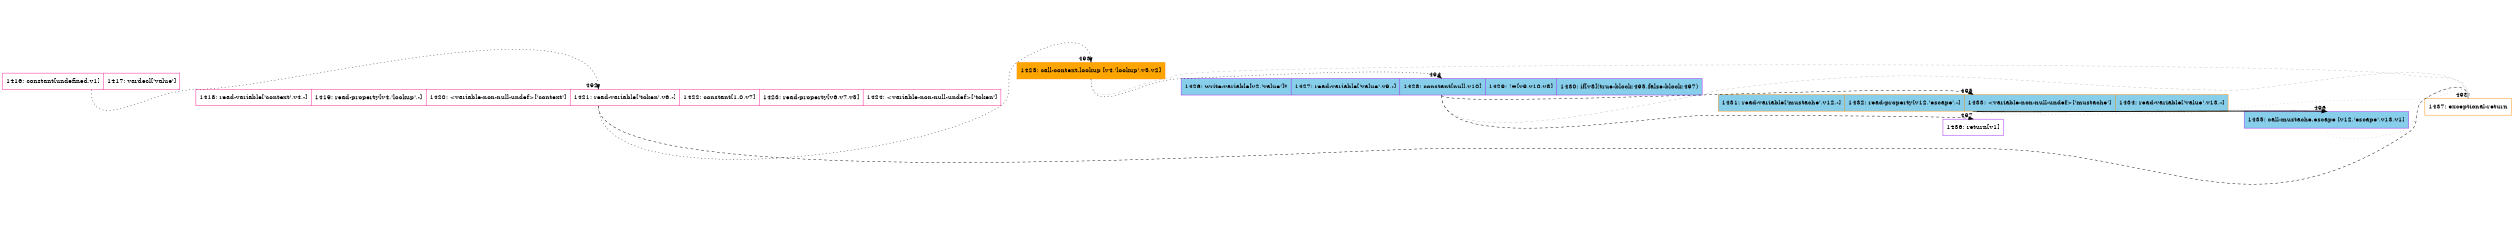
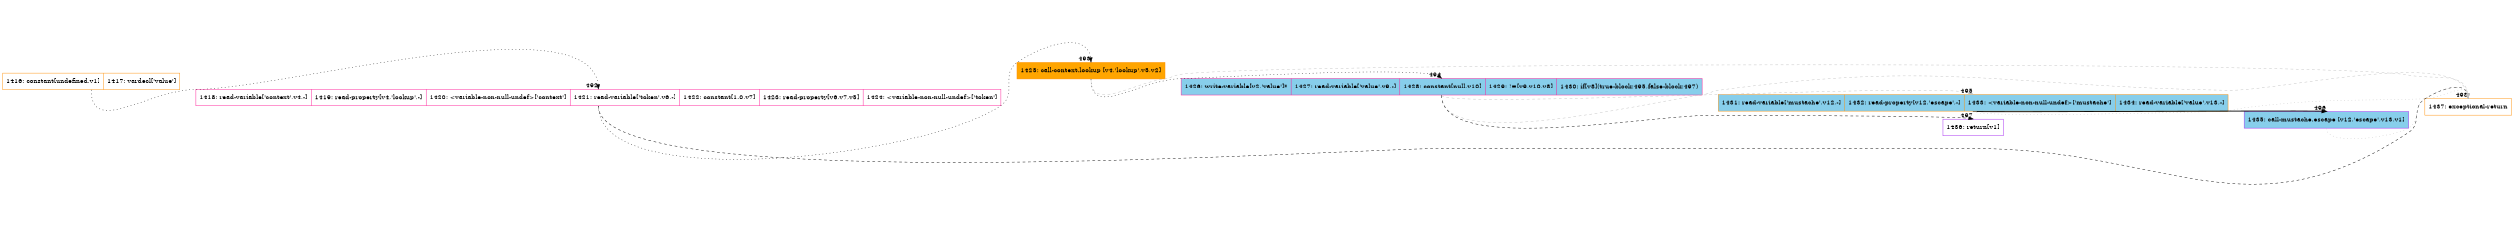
(91, 81) -> (91, 81)
(1442, 87) -> (1442, 87)
(1718, 95) -> (1718, 95)
